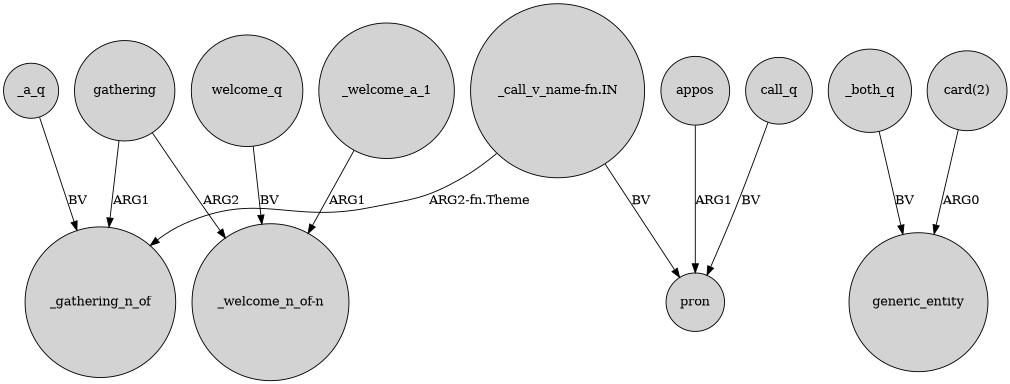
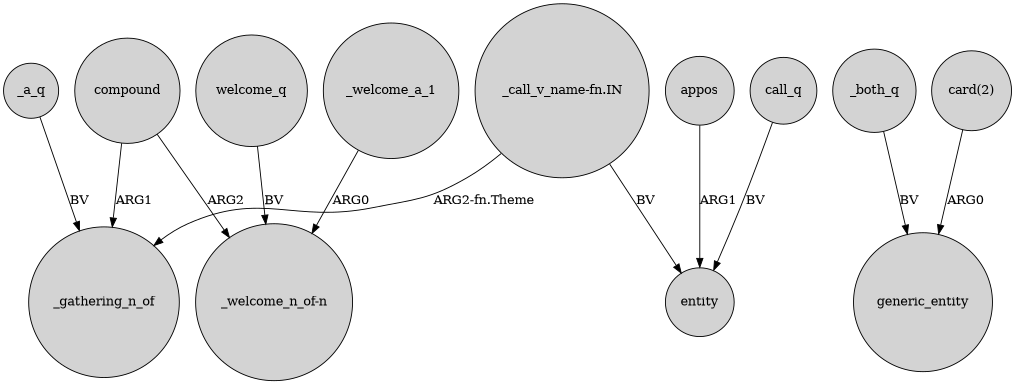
(125, 91) -> (127, 91)
(347, 201) -> (351, 201)
(695, 302) -> (700, 302)
